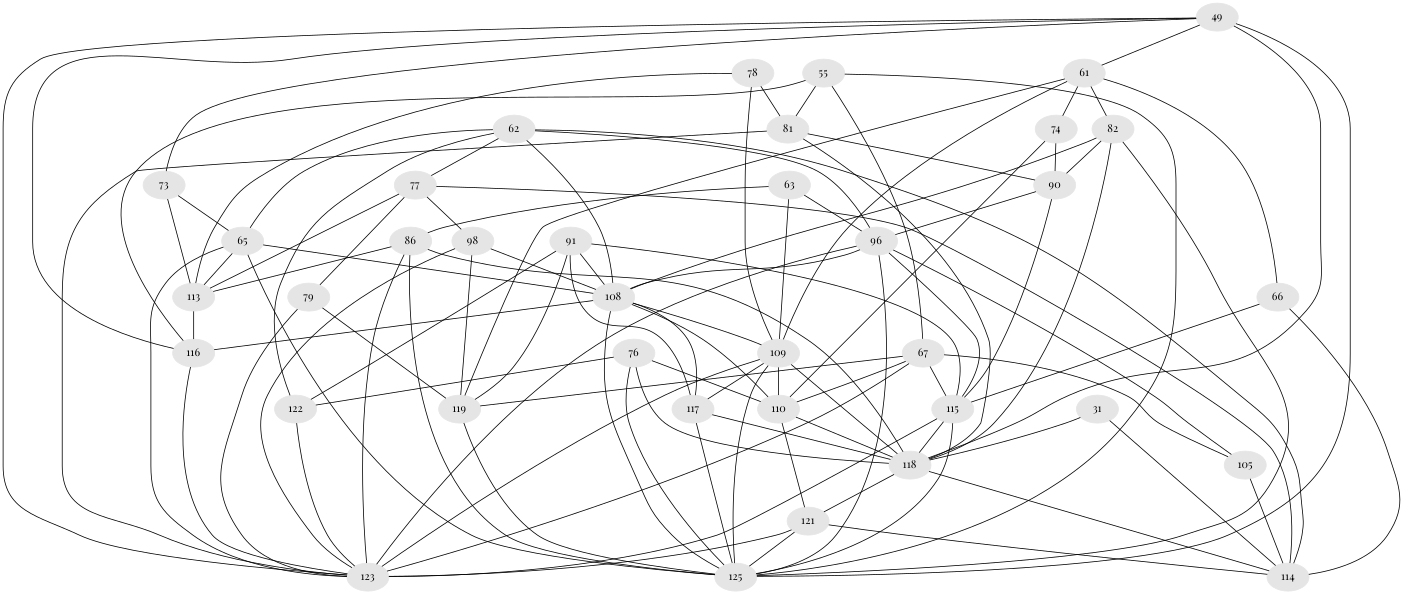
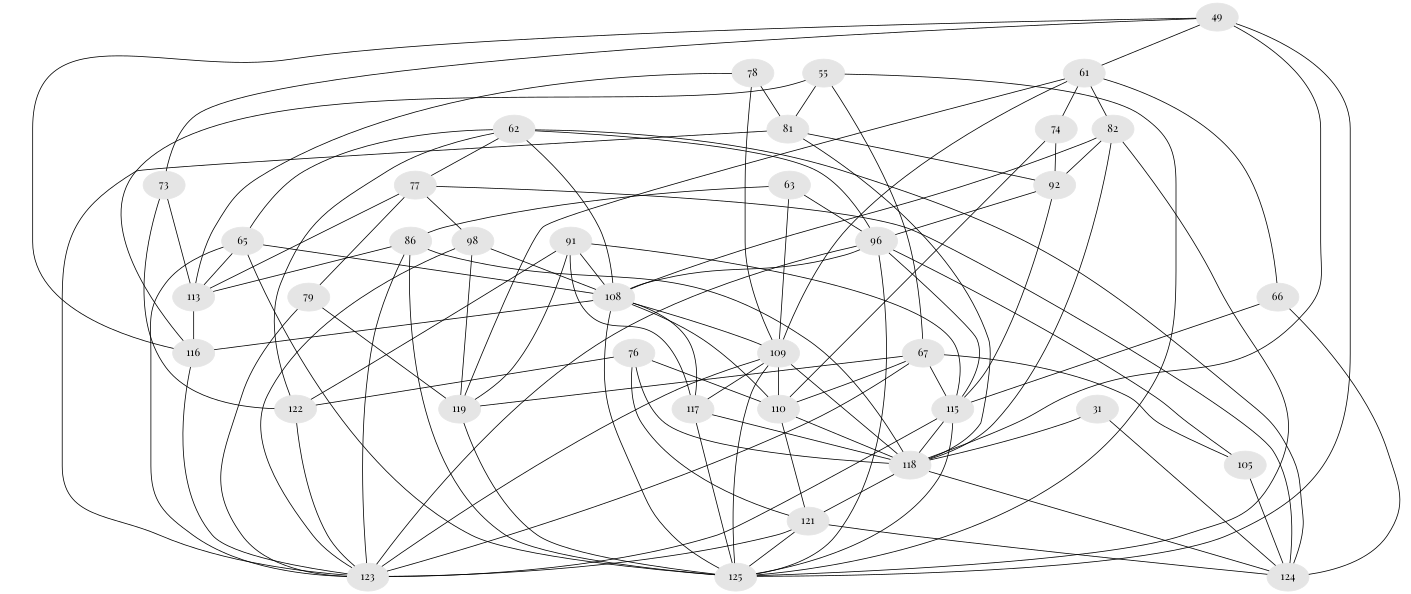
(216, 40) -> none
(1055, 185) -> (1055, 185)
(203, 213) -> (156, 350)
(653, 475) -> (683, 465)
(1288, 577) -> (1288, 577)
